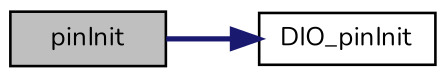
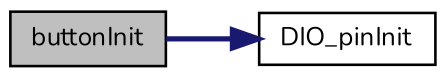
(88, 39) -> (88, 39)
